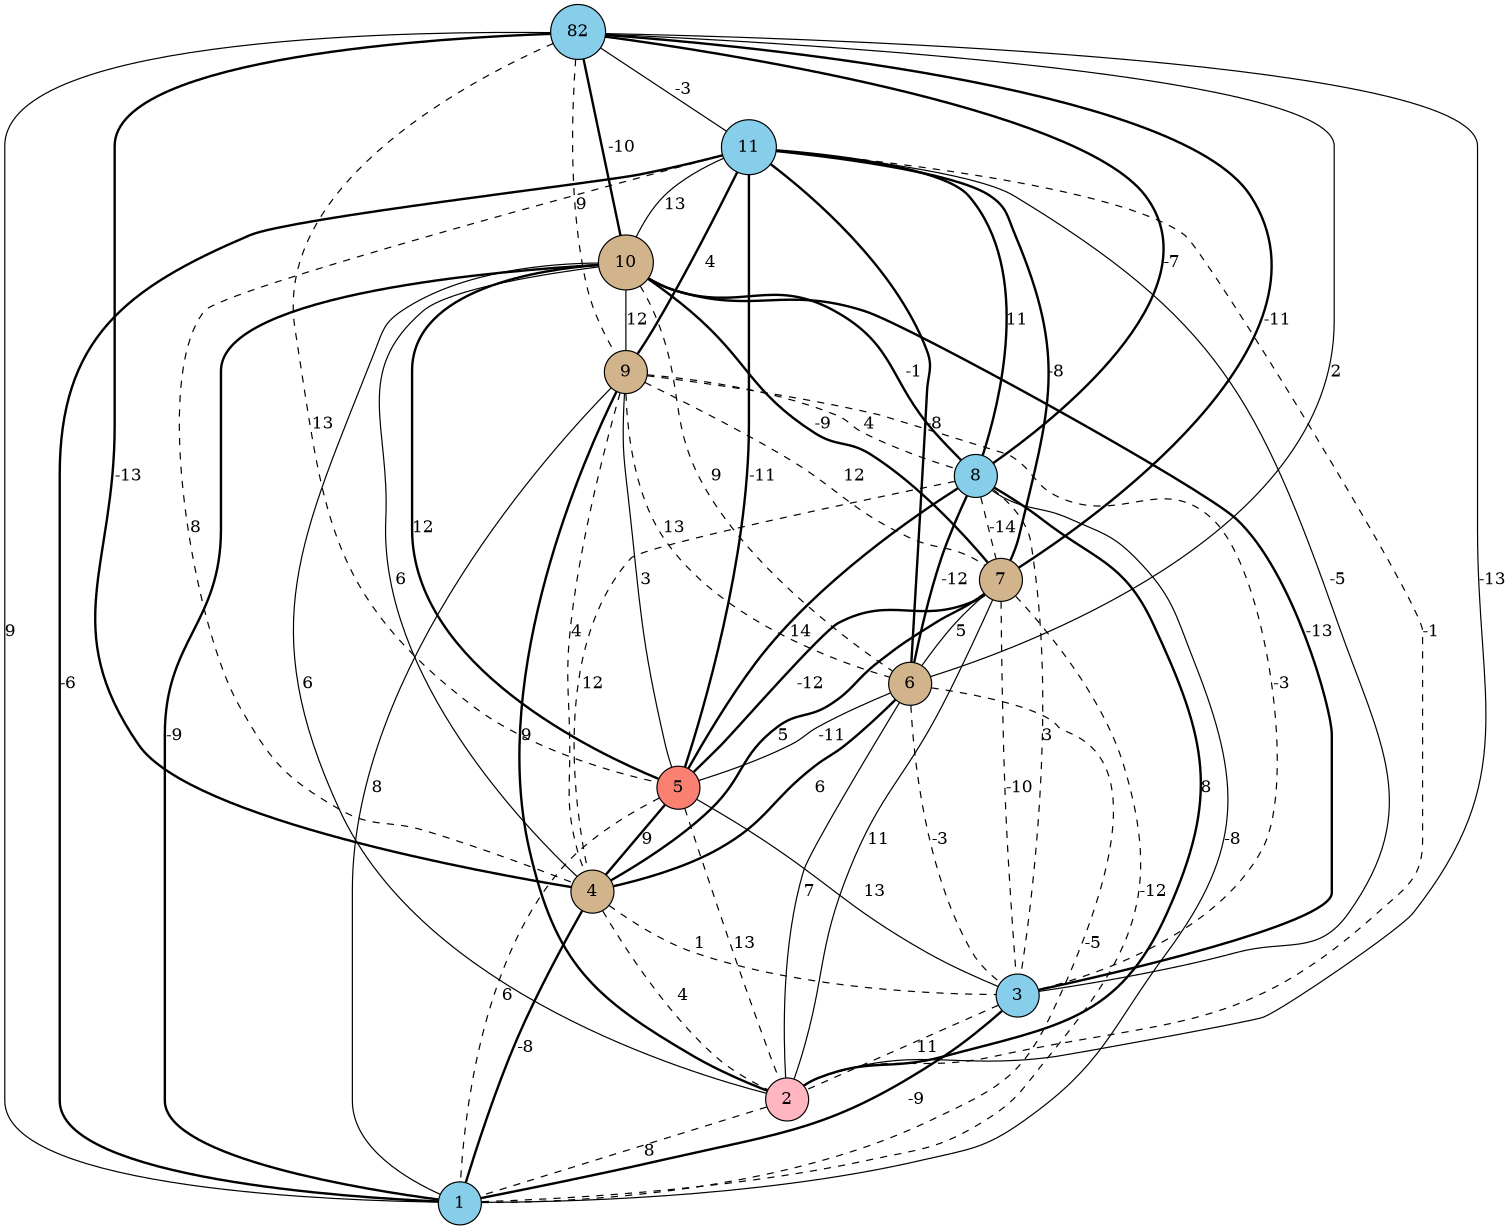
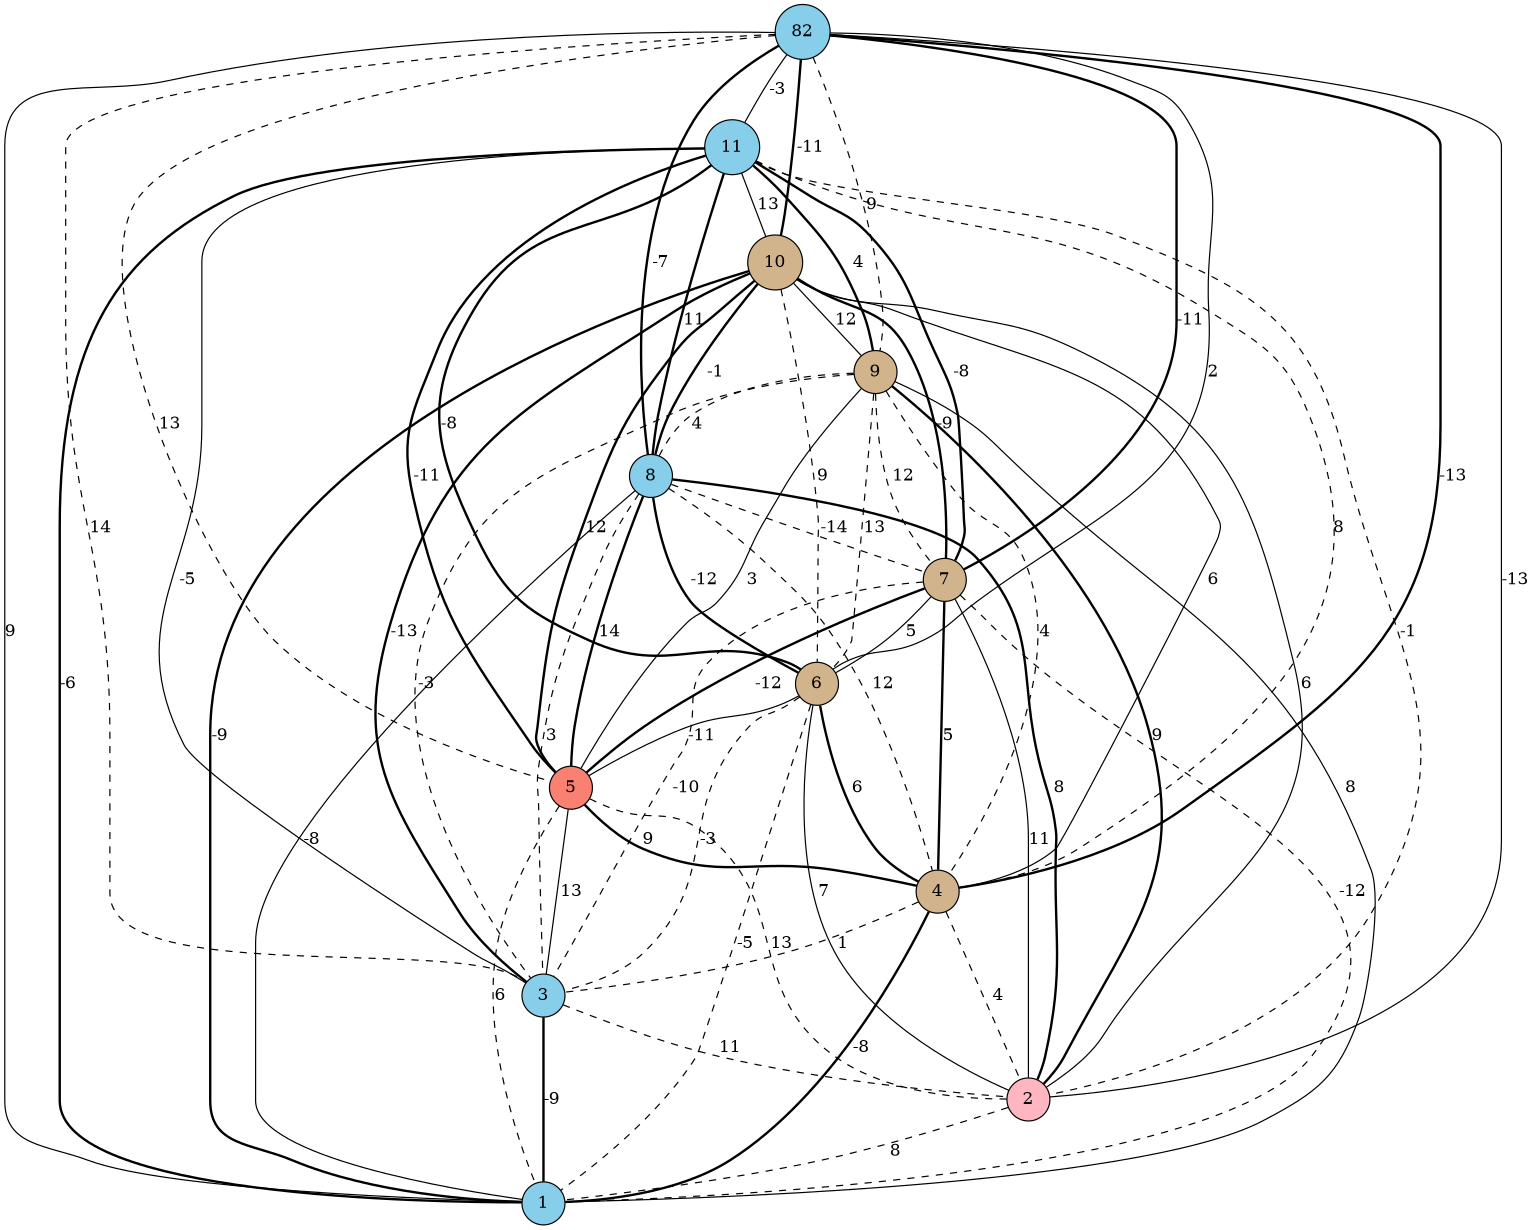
(622, 147) -> (810, 147)
none -> (67, 378)
